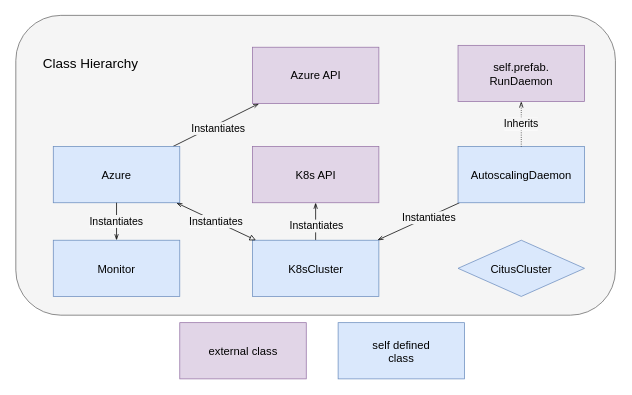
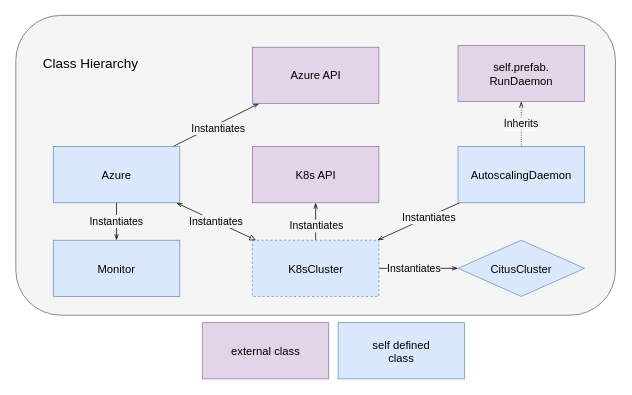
(315, 269) -> (315, 269)
none -> (417, 269)
(243, 351) -> (265, 351)
